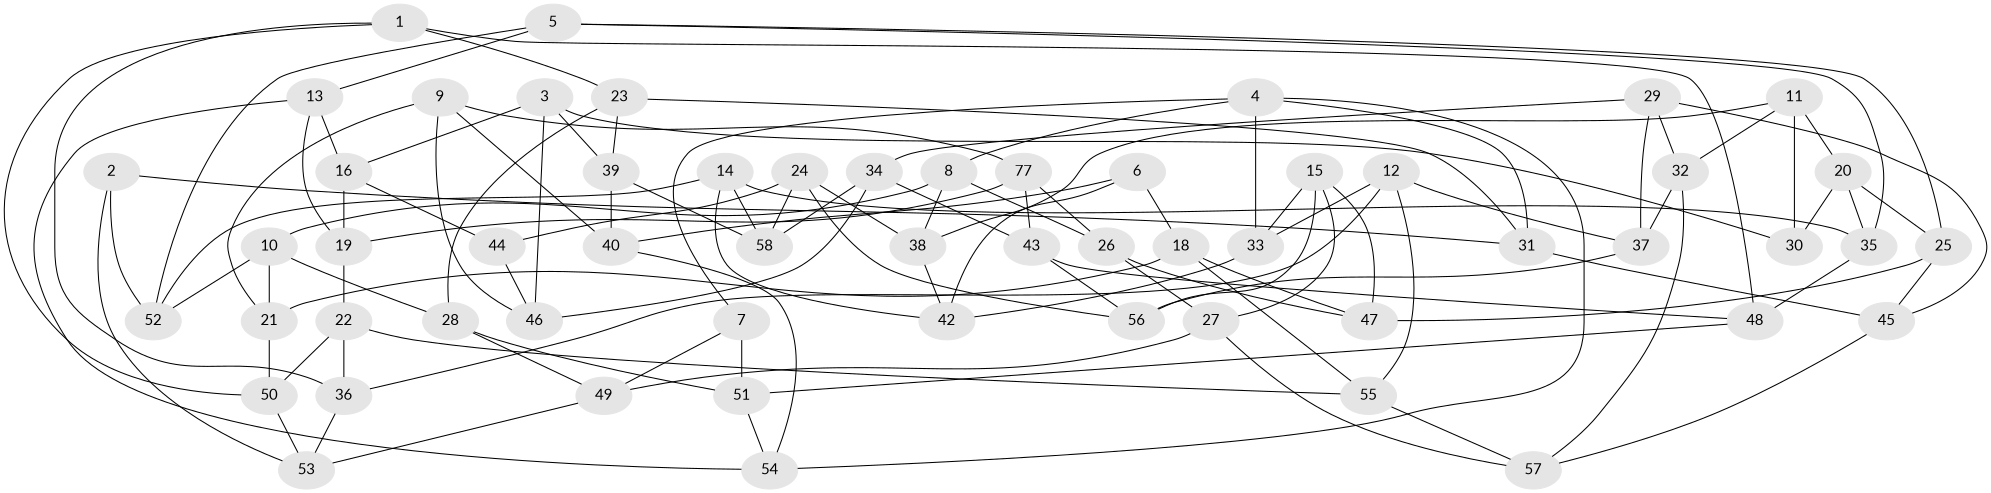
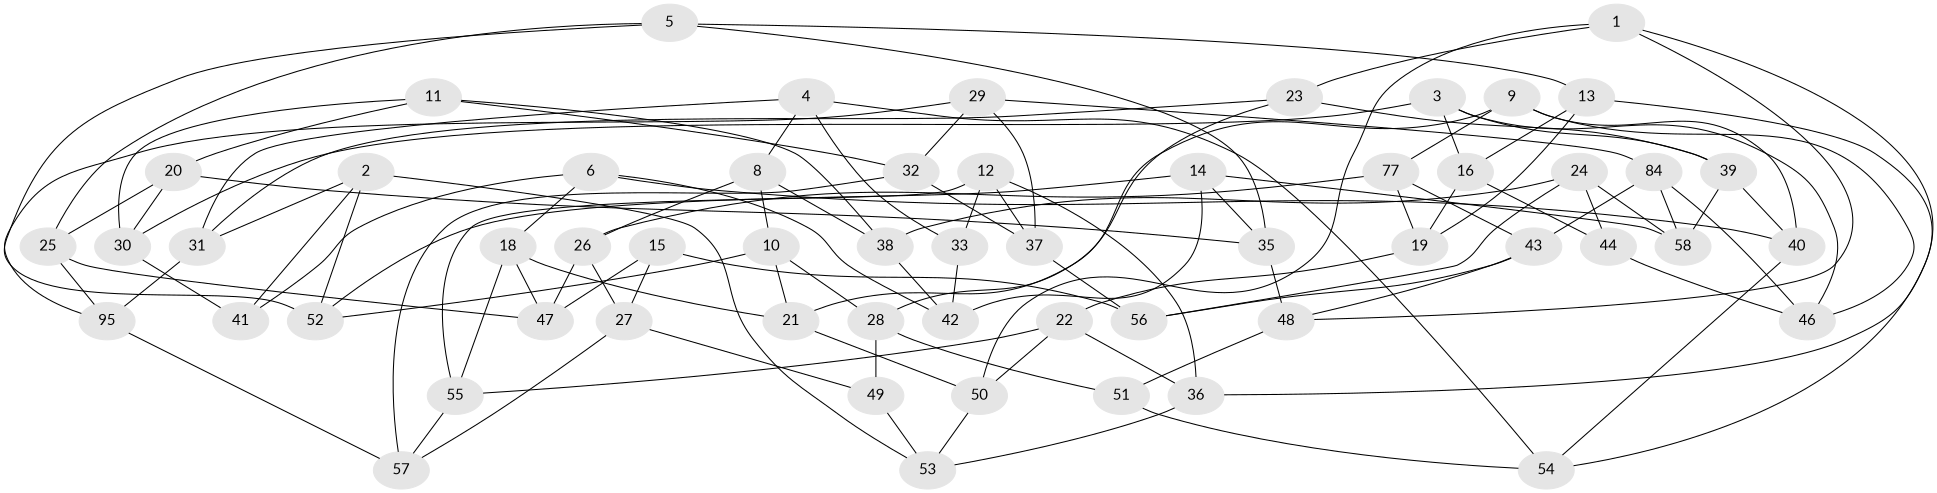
(874, 172) -> (1654, 172)
(1290, 203) -> none
none -> (241, 321)
(742, 321) -> none
(1887, 321) -> (107, 321)
